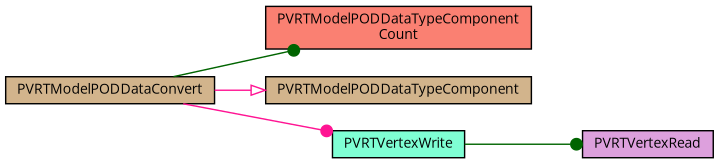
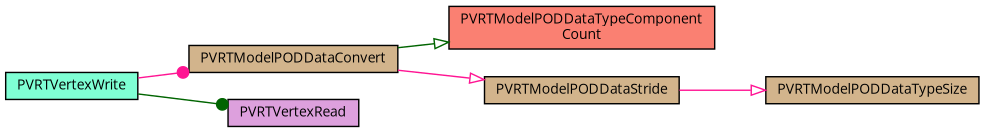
(231, 64) -> (416, 46)
(399, 90) -> (582, 90)
none -> (872, 90)
(252, 117) -> (158, 76)
